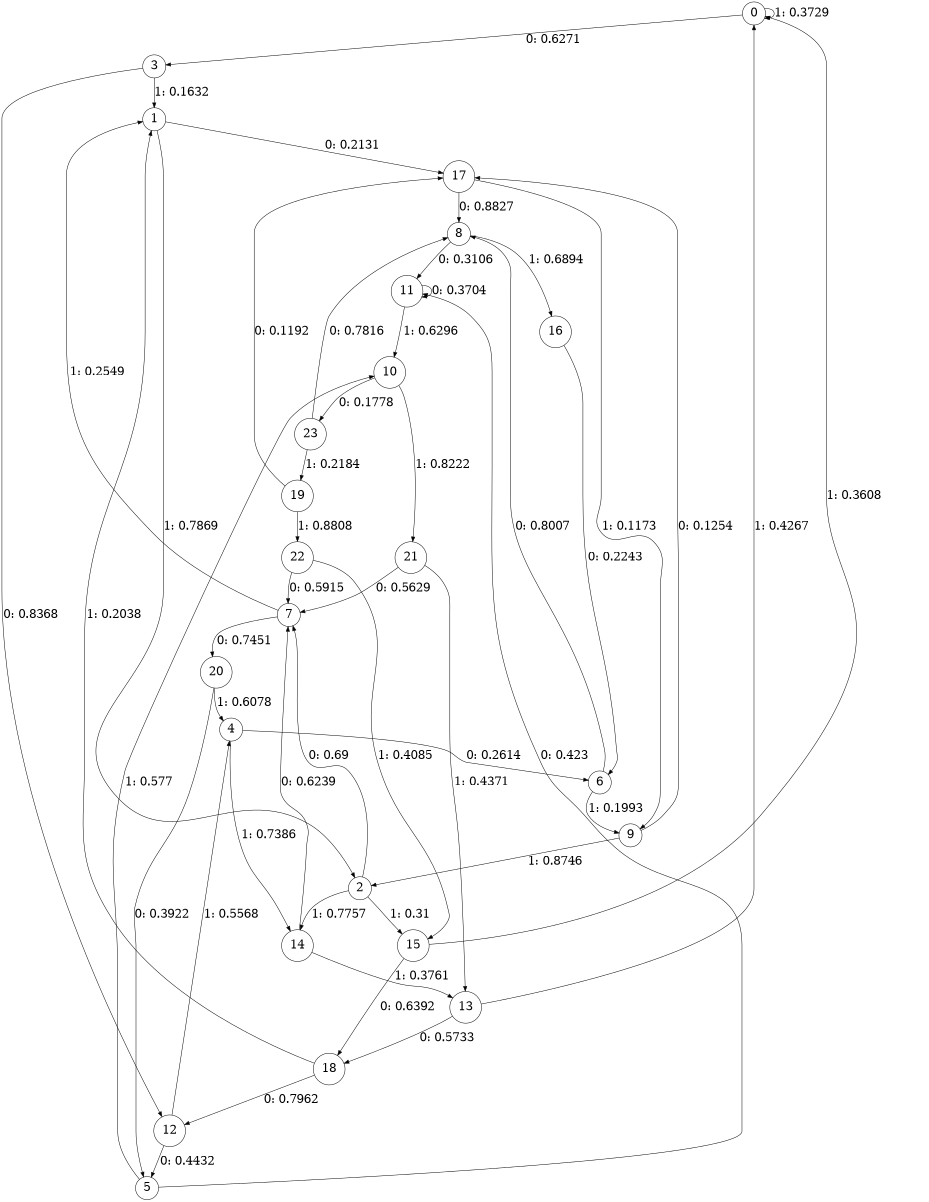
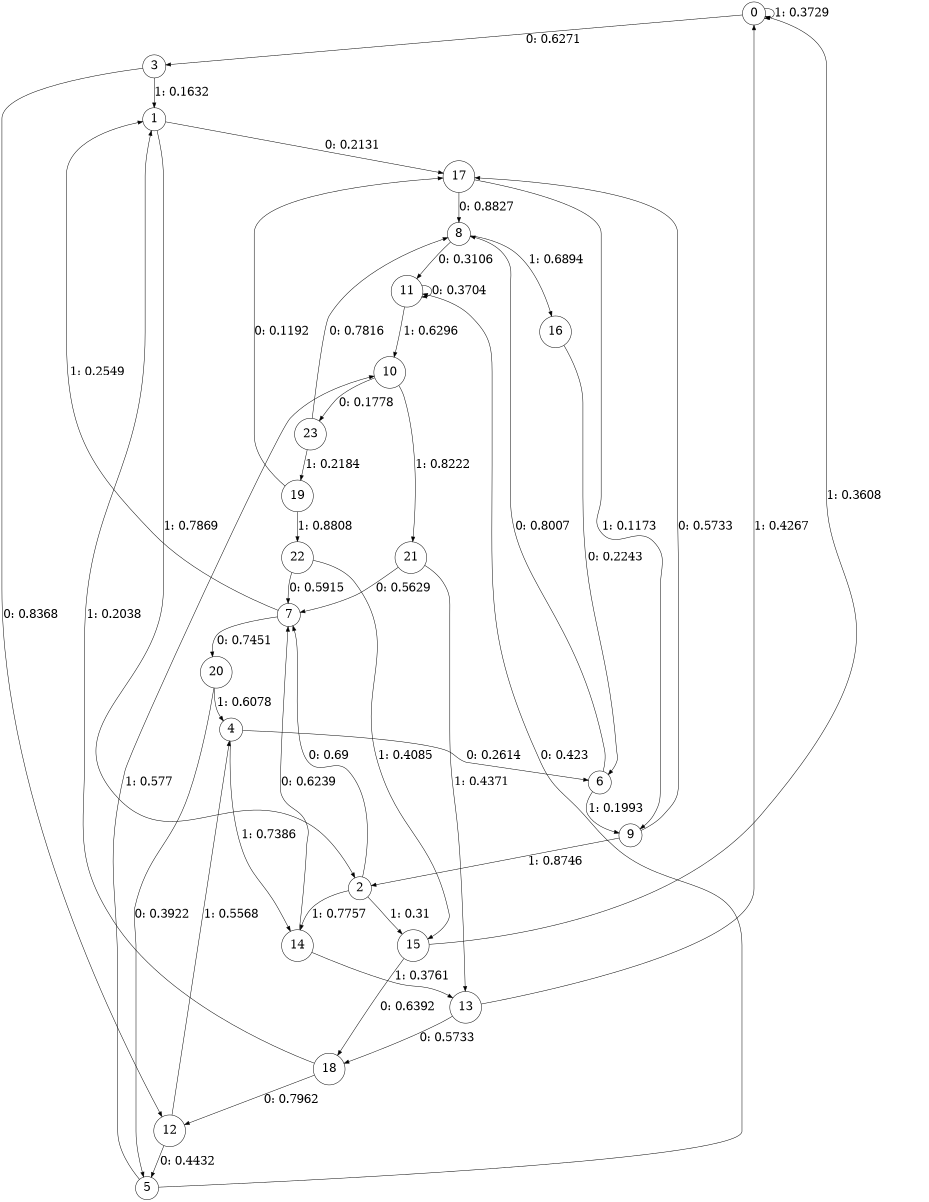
(711, 527) -> (711, 527)
